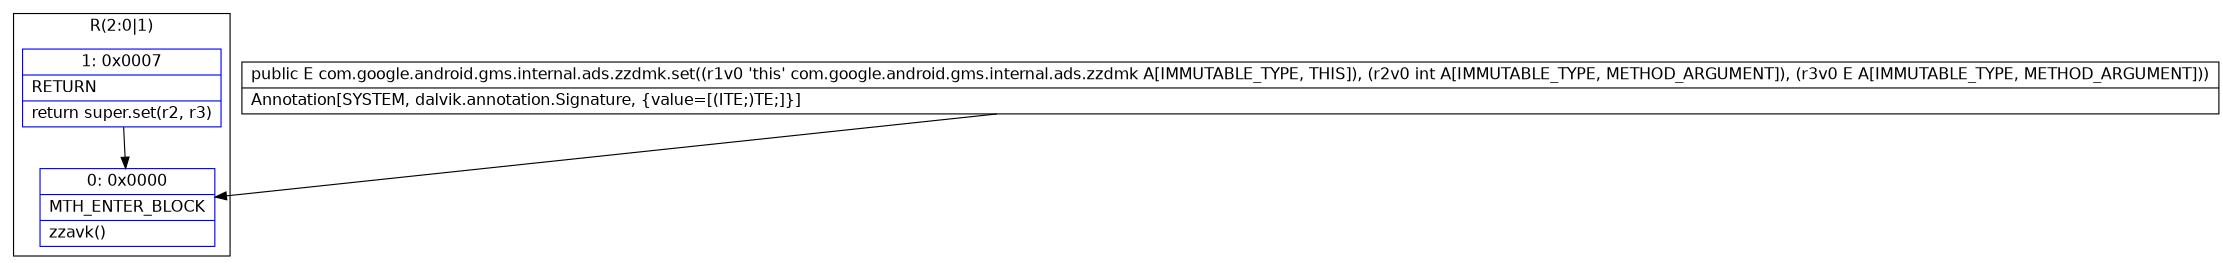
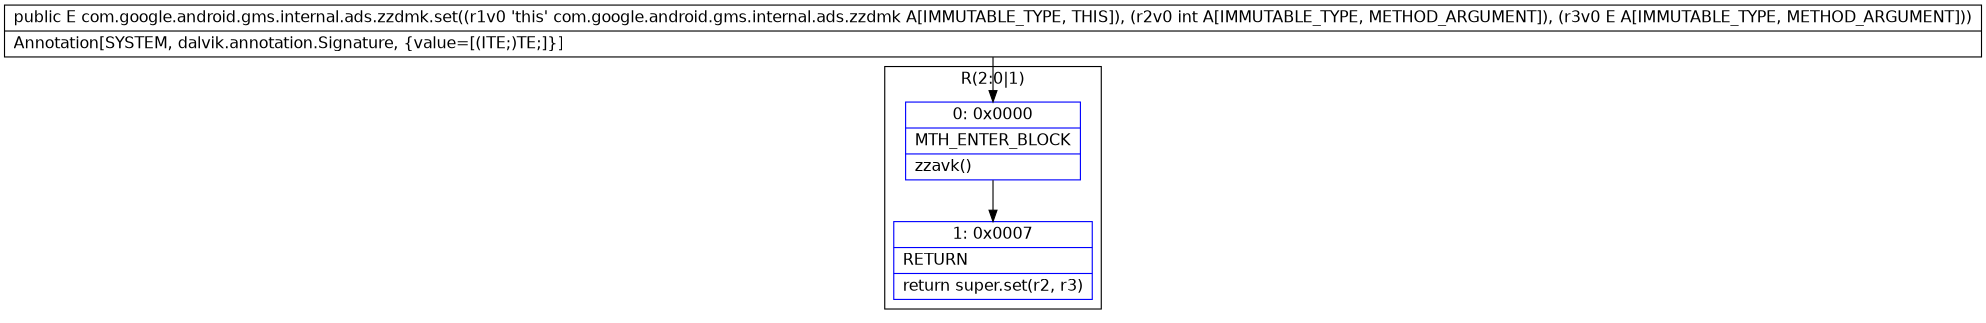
(124, 142) -> (993, 195)
